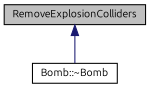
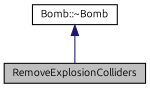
(75, 49) -> (75, 49)
